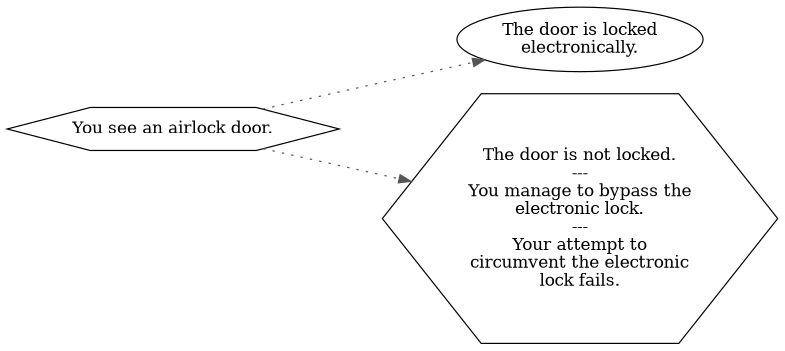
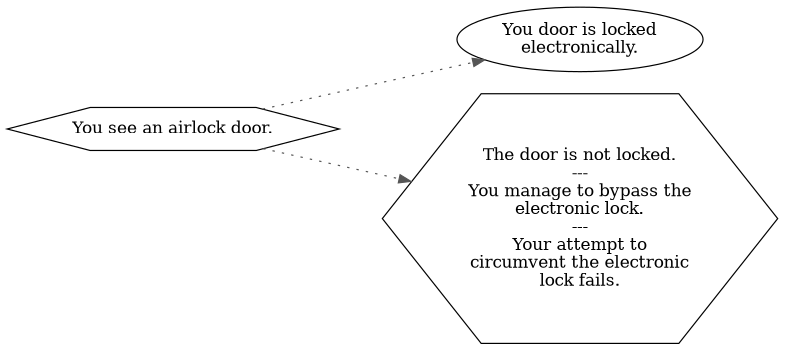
(580, 39) -> (580, 39)
